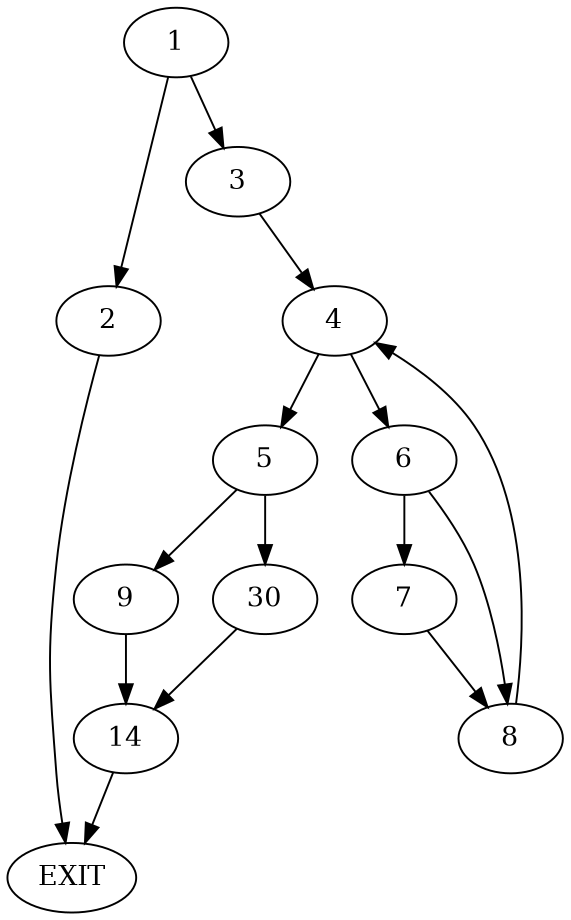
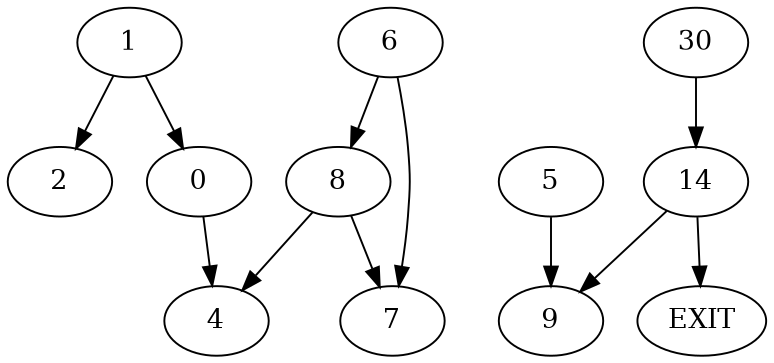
(238, 182) -> (199, 182)
(304, 382) -> none
(365, 382) -> none
(265, 520) -> none
(54, 587) -> none
(126, 659) -> (631, 245)
(452, 661) -> (362, 242)
